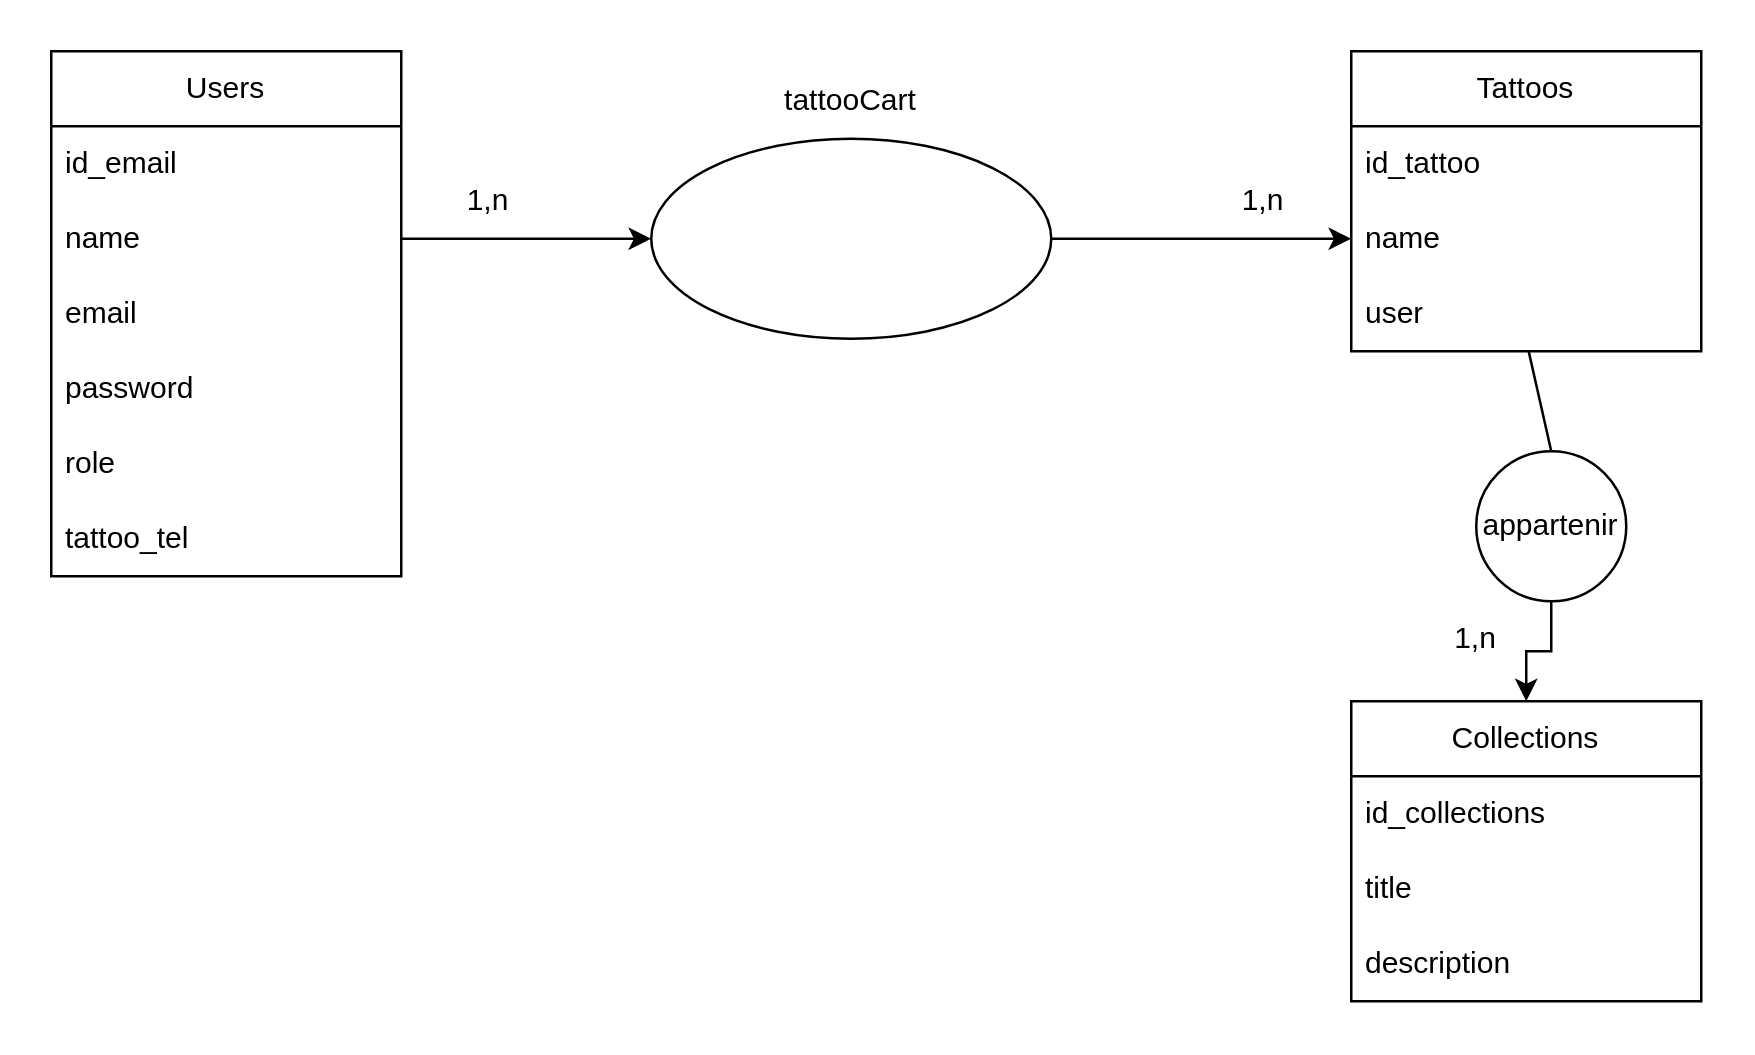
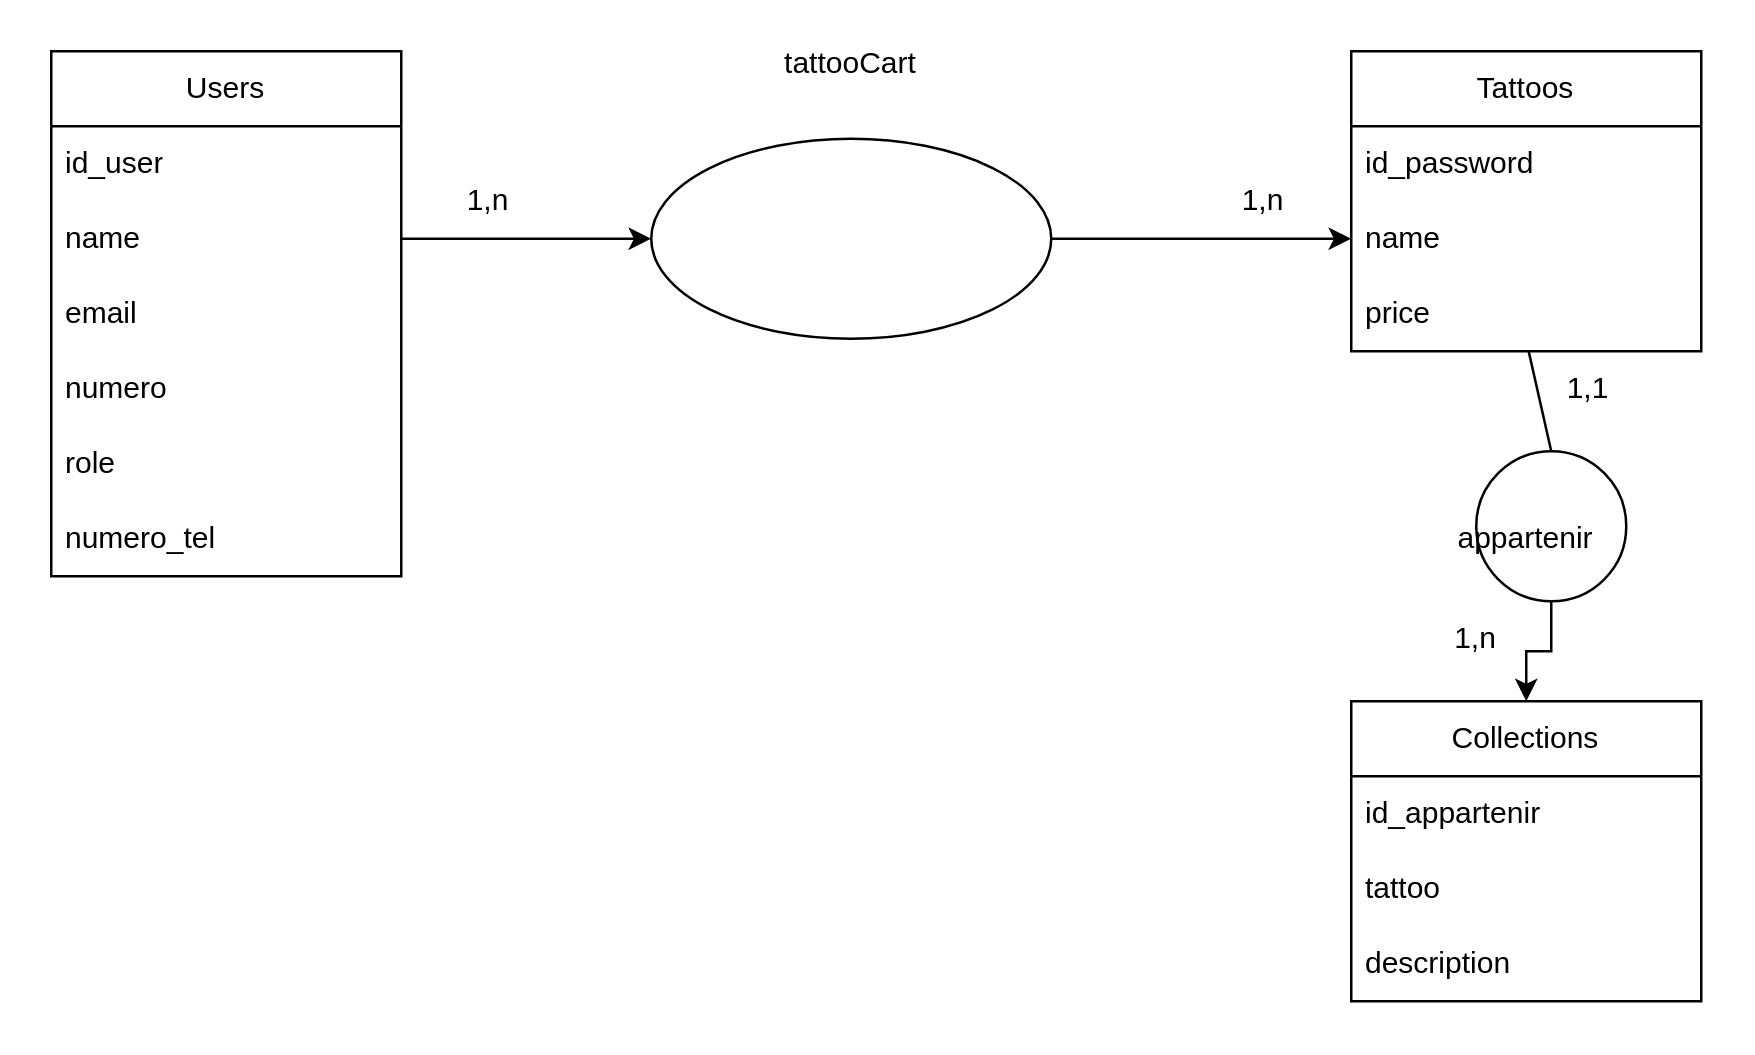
(851, 101) -> (851, 64)
(122, 164) -> (121, 164)
(1438, 164) -> (1455, 164)
(1400, 314) -> (1404, 314)
(133, 389) -> (117, 389)
none -> (1589, 389)
(1551, 526) -> (1526, 539)
(146, 539) -> (146, 539)
(1468, 814) -> (1468, 814)
(1400, 889) -> (1417, 889)
